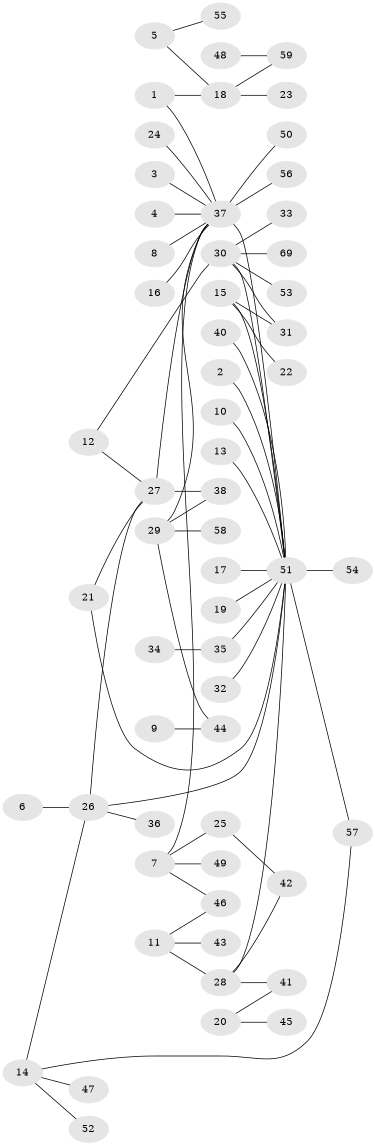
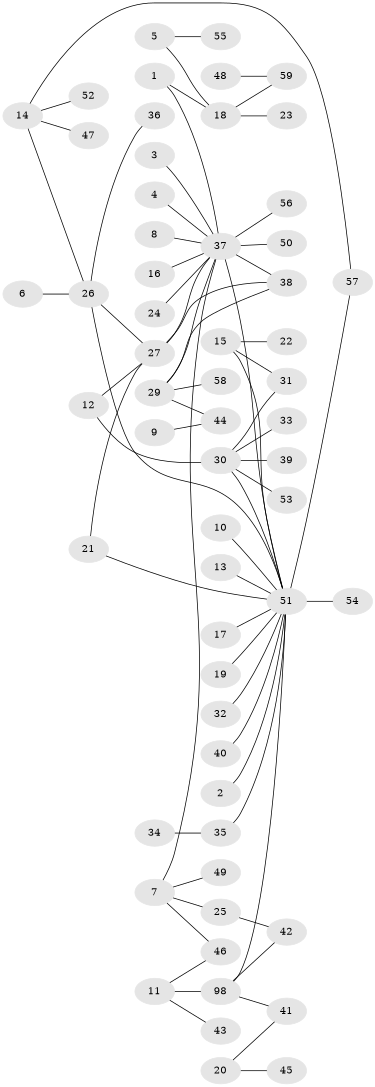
(287, 254) -> (287, 461)
none -> (254, 265)
(221, 983) -> (221, 991)
